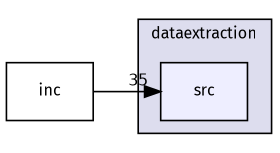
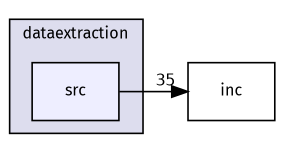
(119, 92) -> (153, 92)
